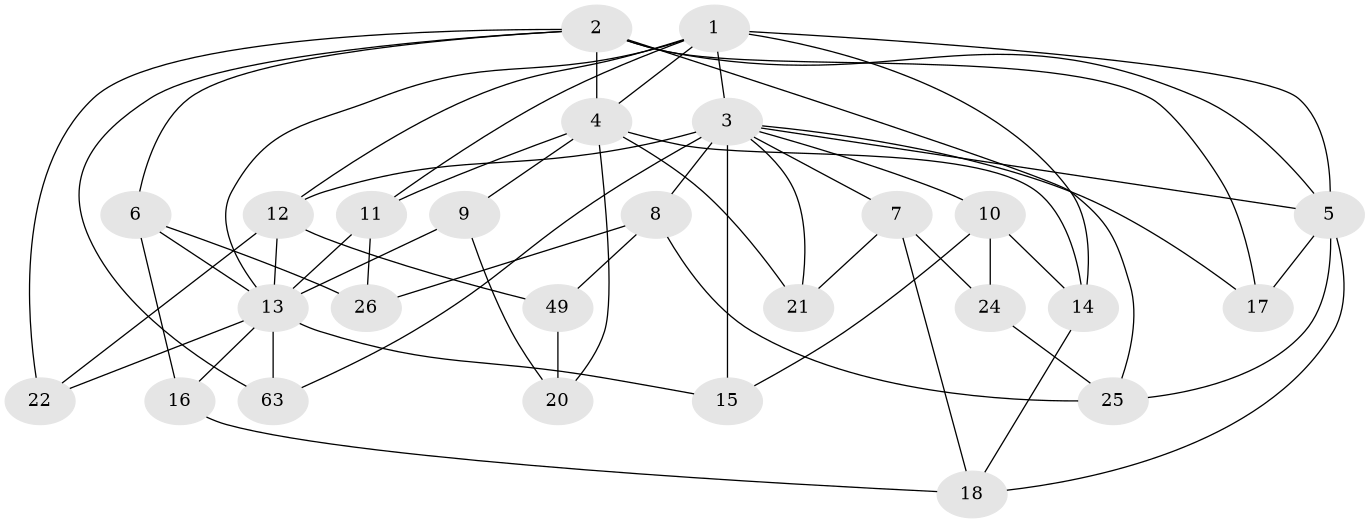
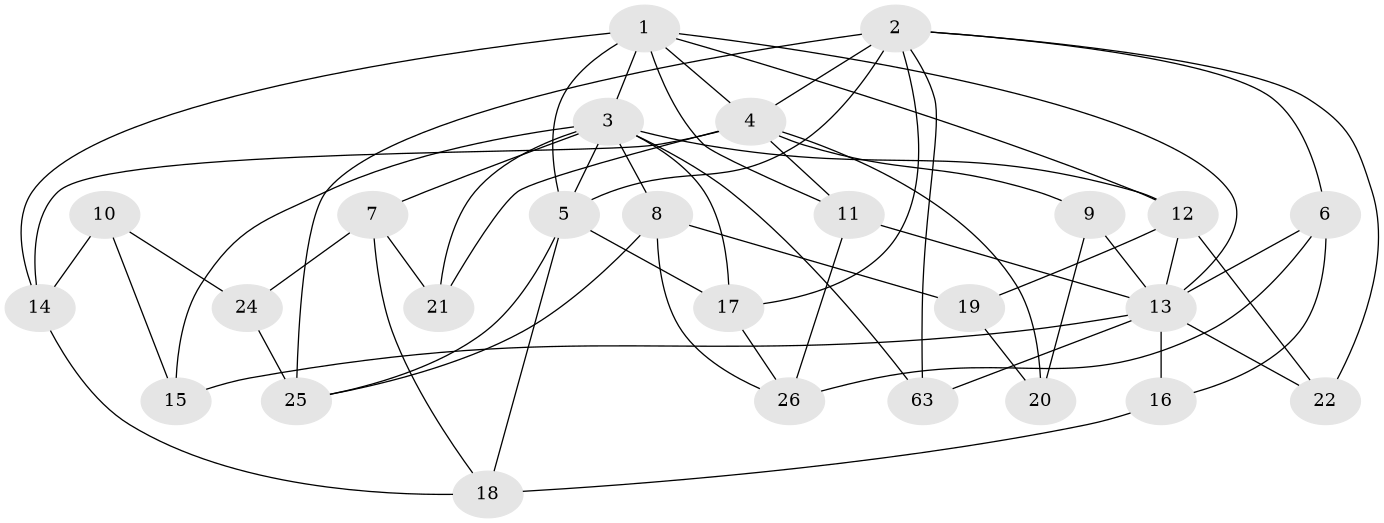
(867, 164) -> none
(558, 308) -> (970, 308)
none -> (759, 355)
